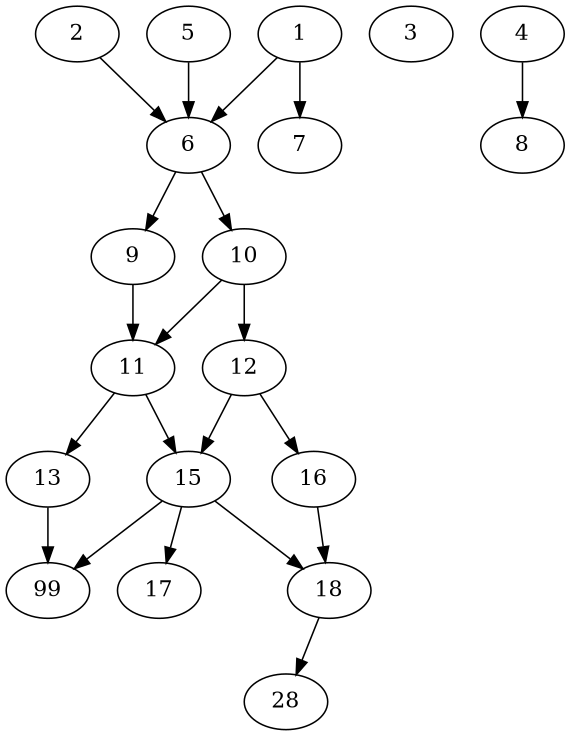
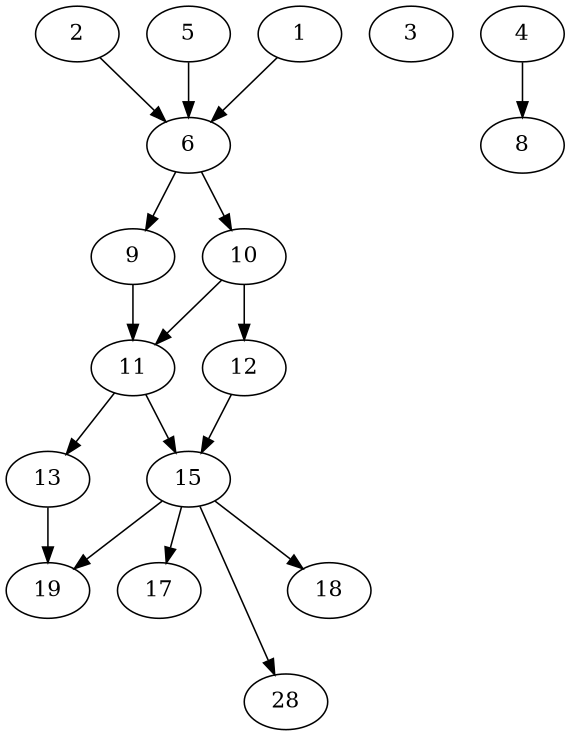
(300, 145) -> none
(314, 479) -> none
(48, 591) -> (48, 591)
(311, 639) -> (234, 583)
